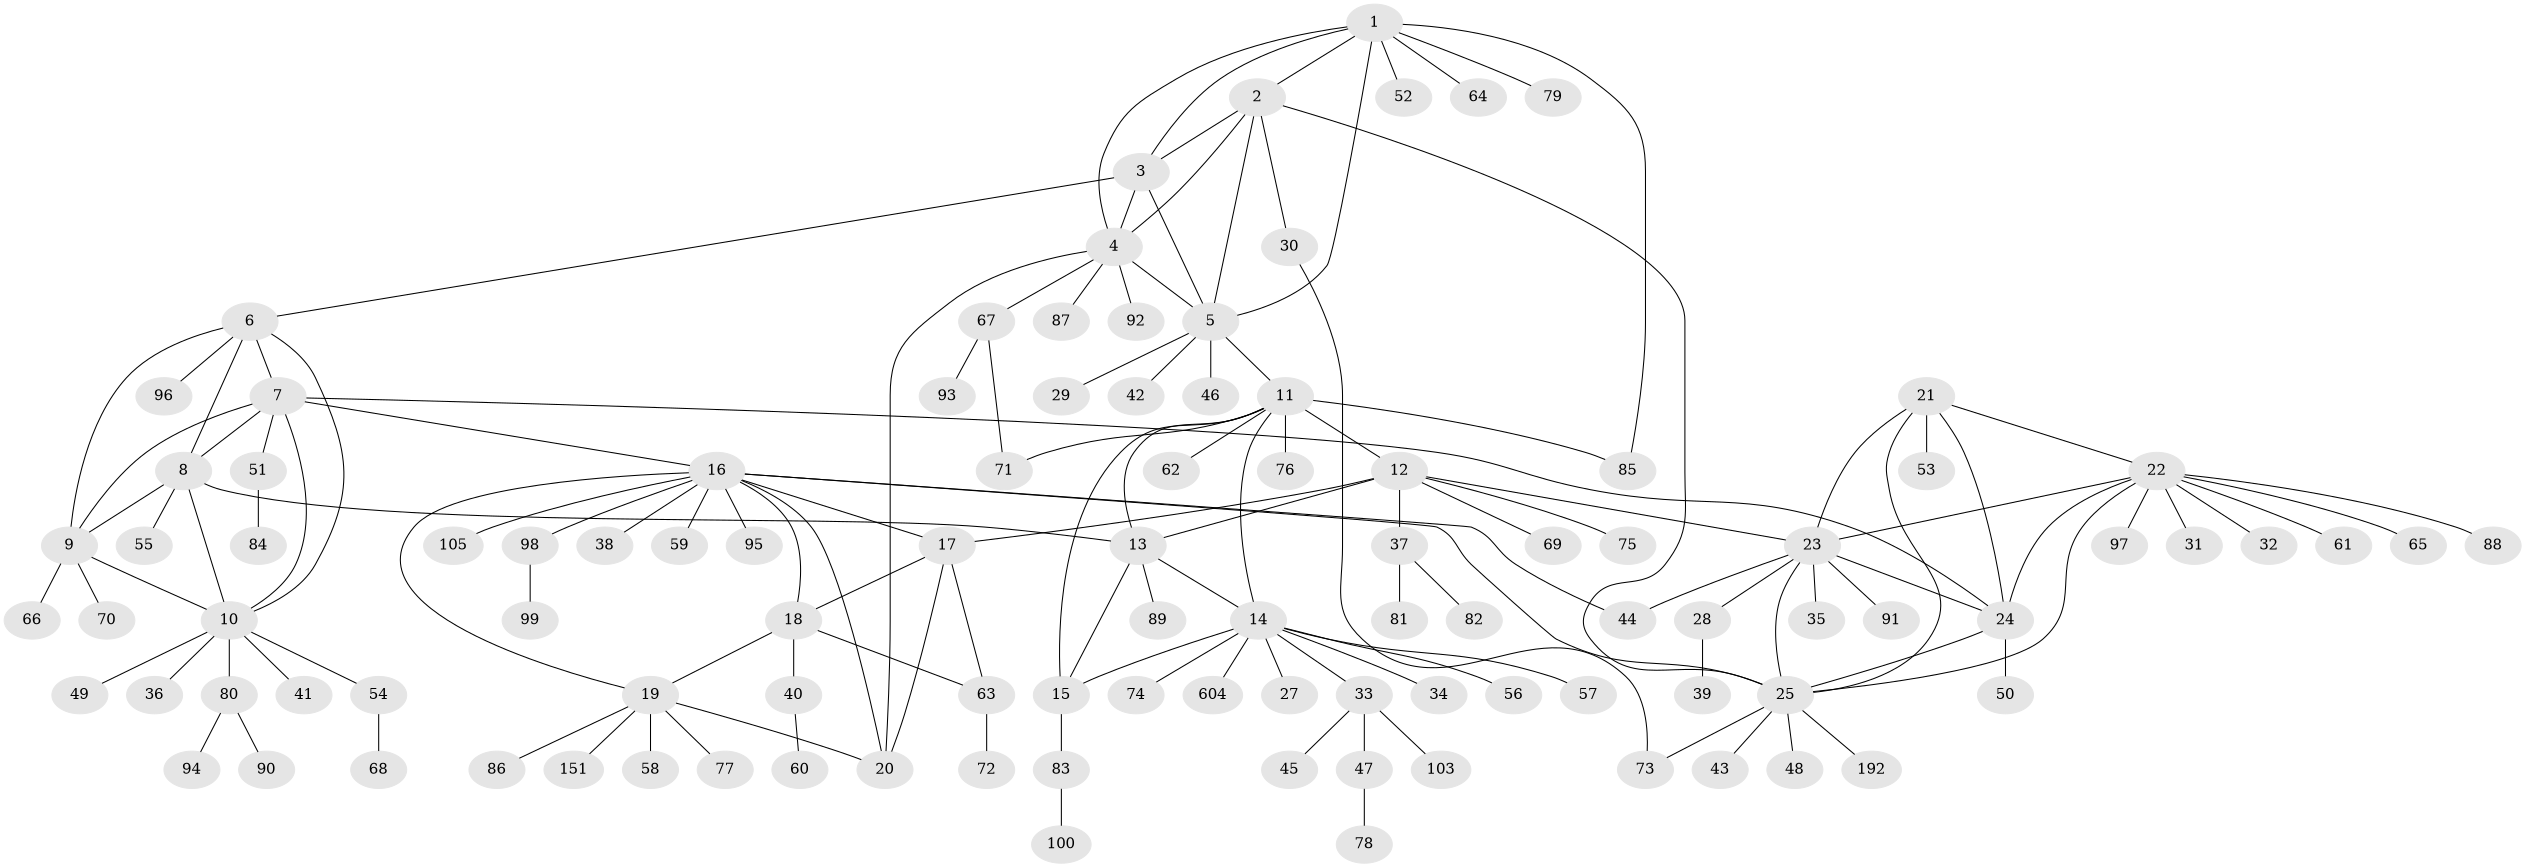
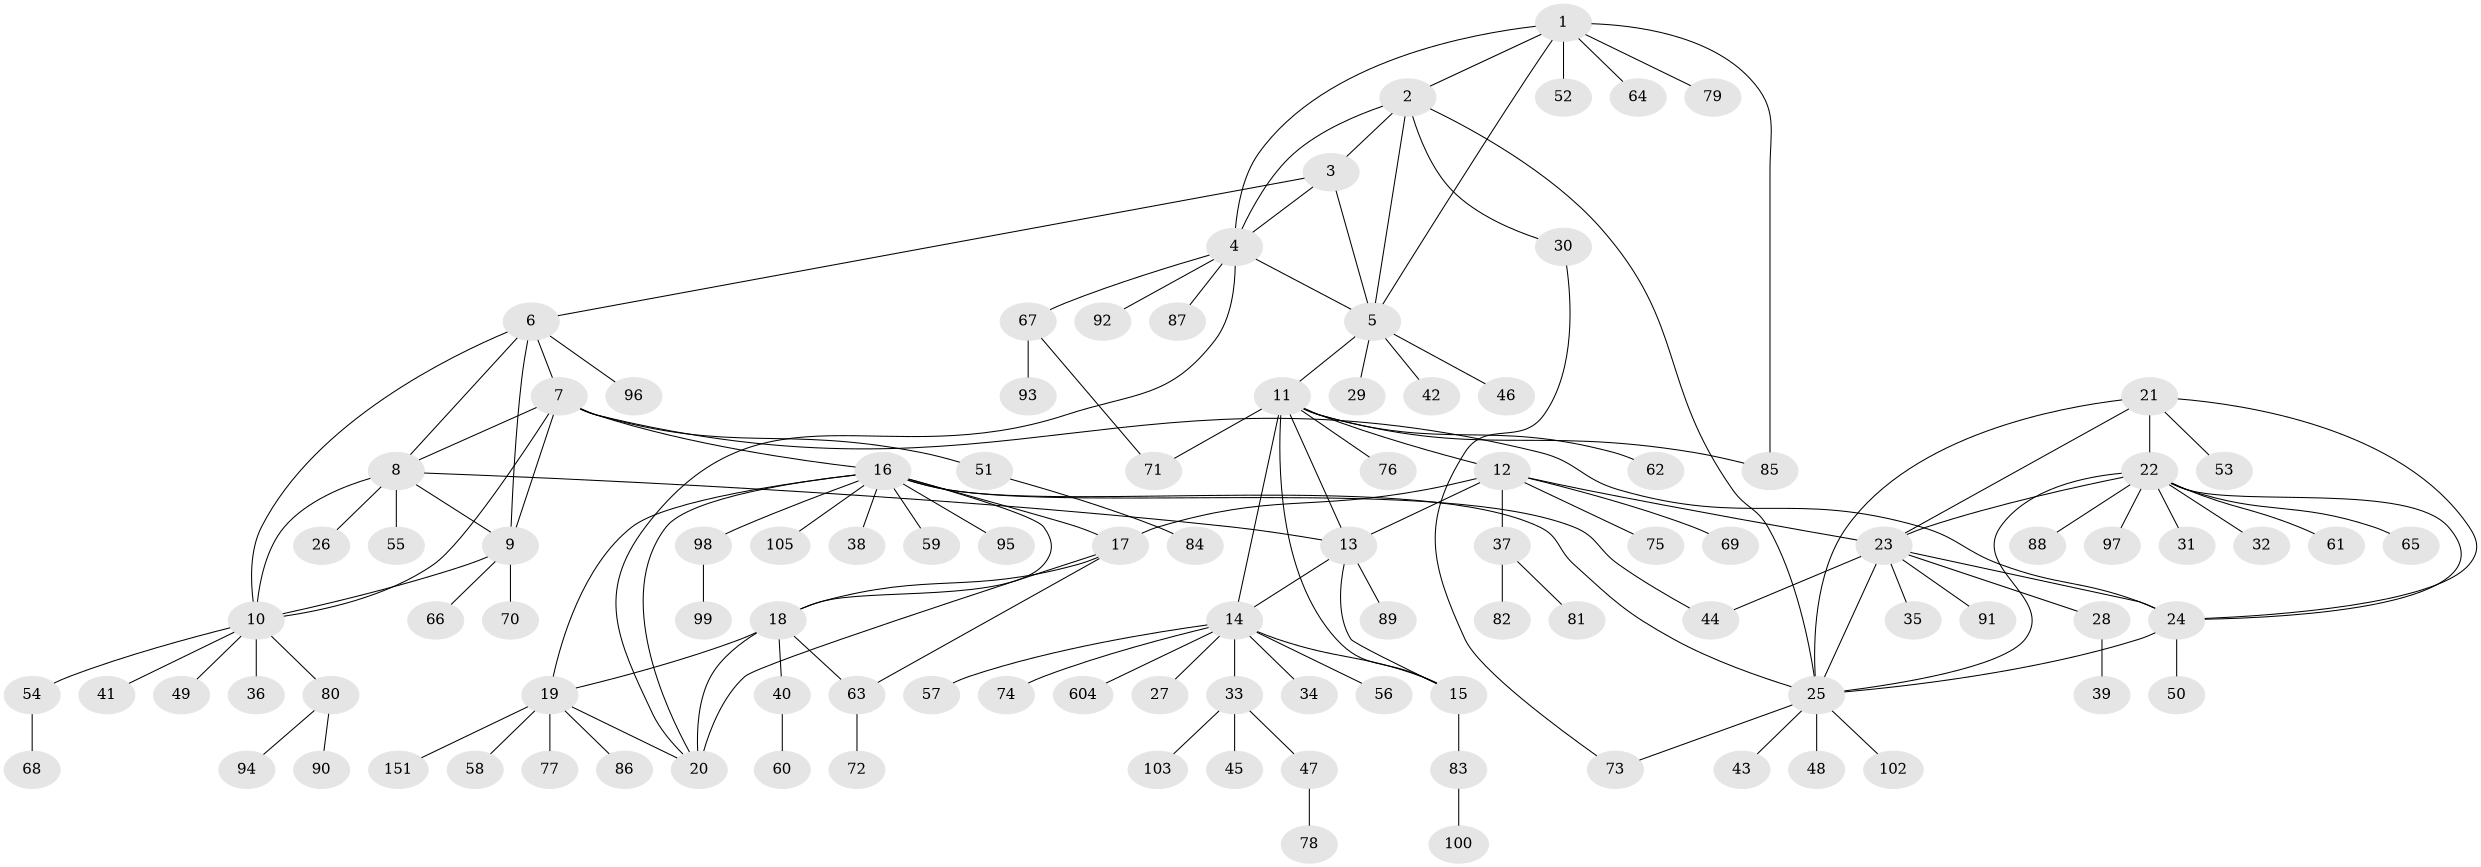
(1235, 69) -> none
none -> (322, 546)
none -> (708, 682)
(1872, 770) -> (1893, 770)
